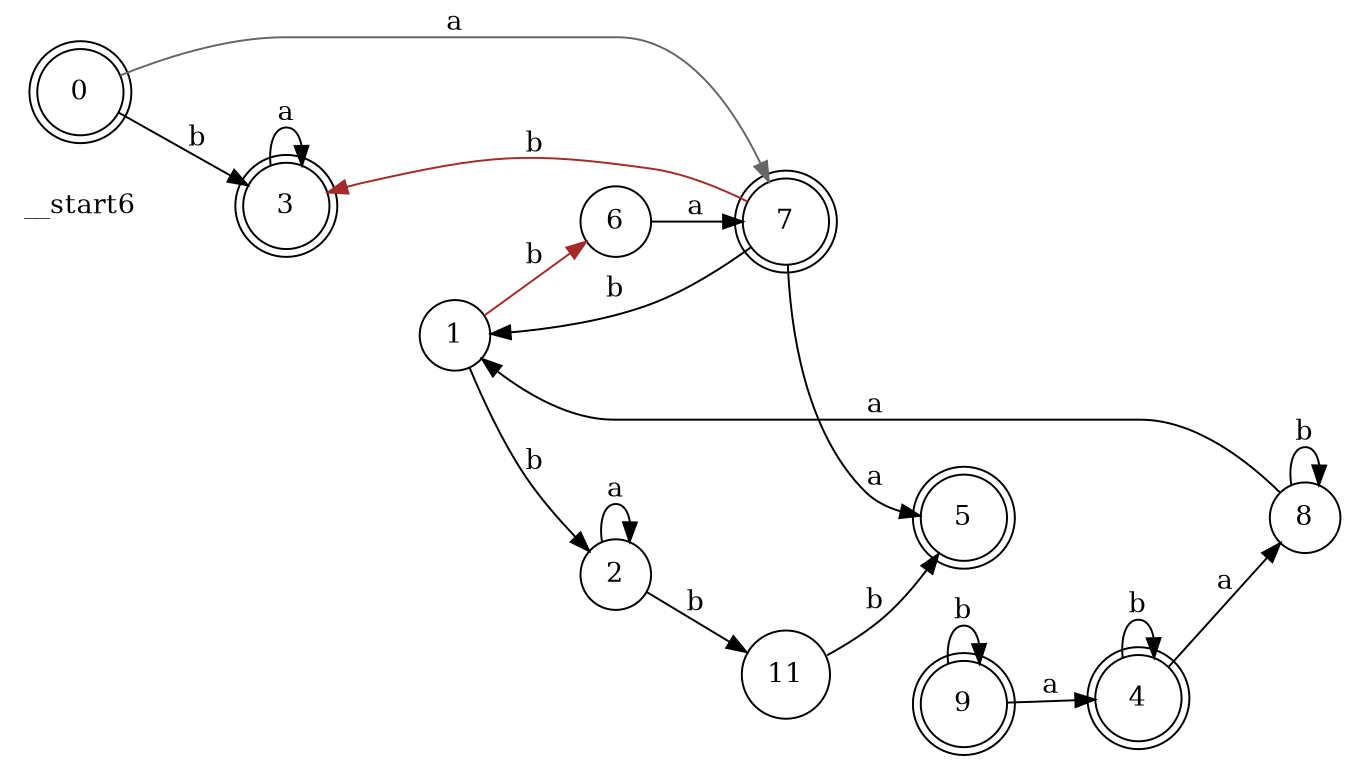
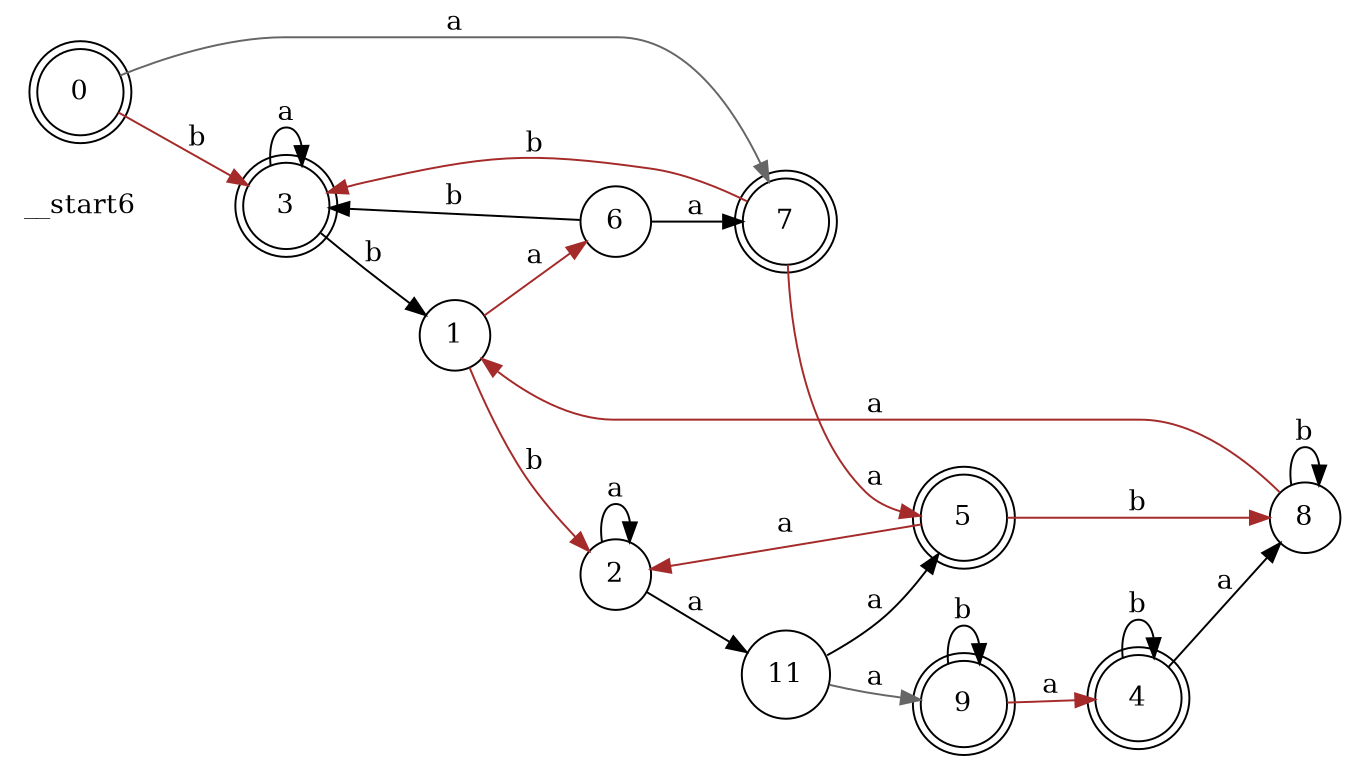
(174, 144) -> (174, 144)
none -> (465, 214)
(535, 256) -> (535, 256)
(638, 309) -> (365, 269)
(813, 405) -> (813, 405)
(894, 420) -> (894, 420)
(514, 458) -> (514, 458)
none -> (1128, 518)
none -> (796, 545)
(876, 601) -> (876, 601)
(696, 603) -> (696, 603)
none -> (865, 692)
(1041, 701) -> (1041, 701)
